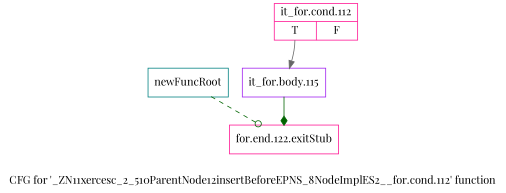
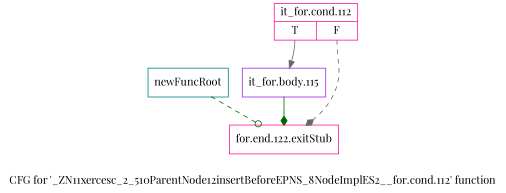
none -> (337, 84)
